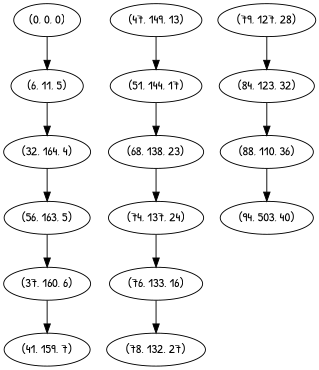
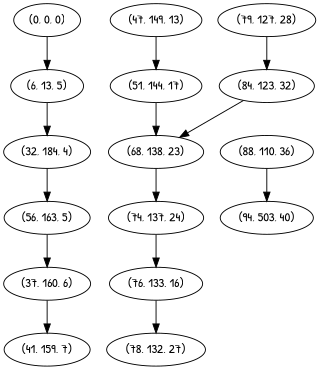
(47, 86) -> (47, 86)
(267, 114) -> (215, 117)
(47, 152) -> (47, 152)
